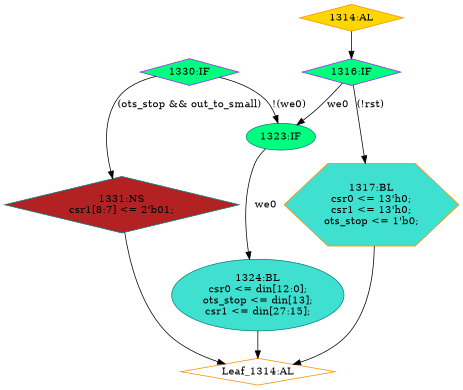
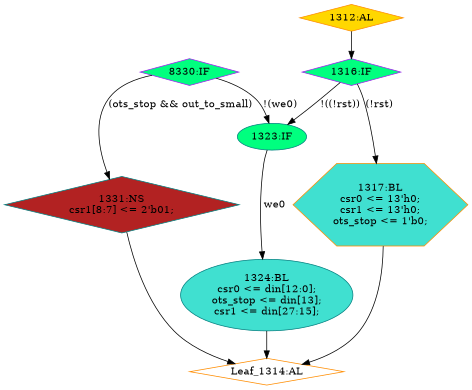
(351, 18) -> (351, 18)
(189, 72) -> (189, 72)
(338, 104) -> (340, 104)
